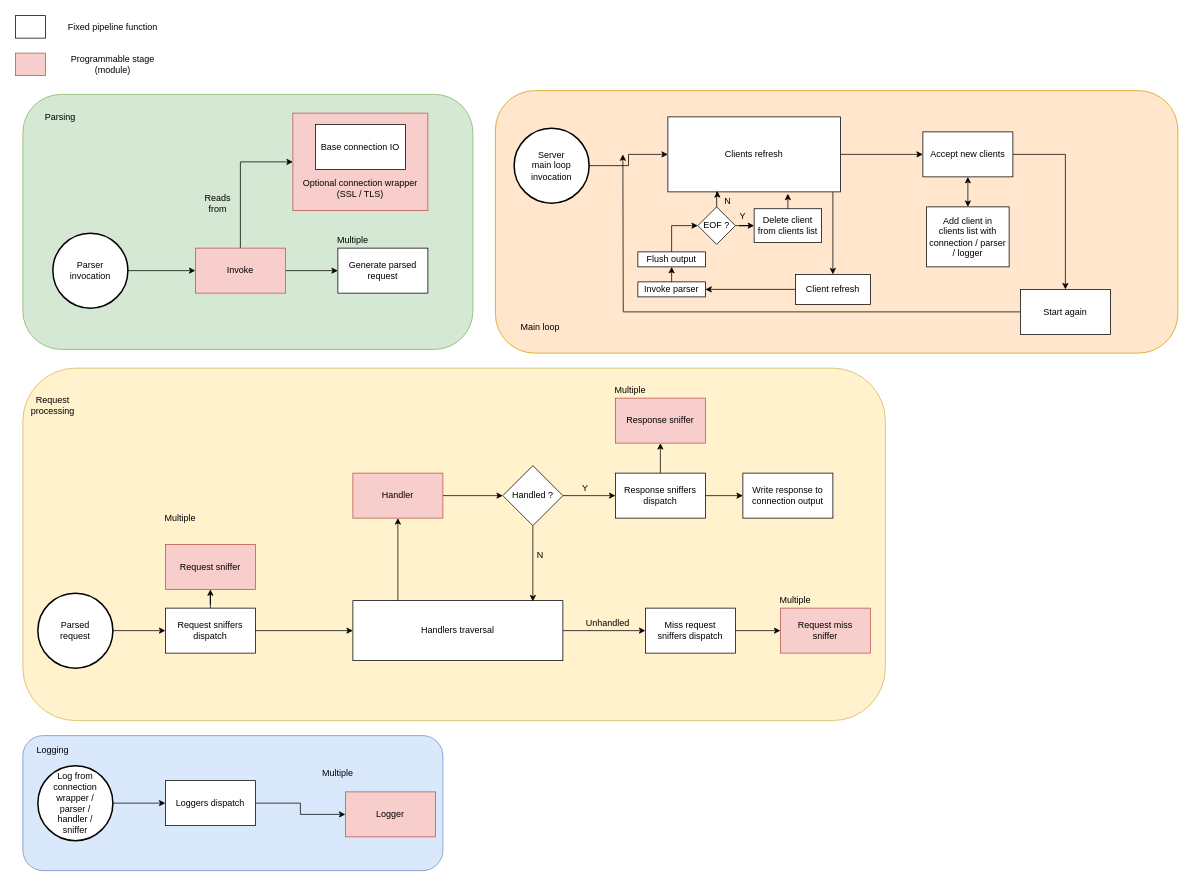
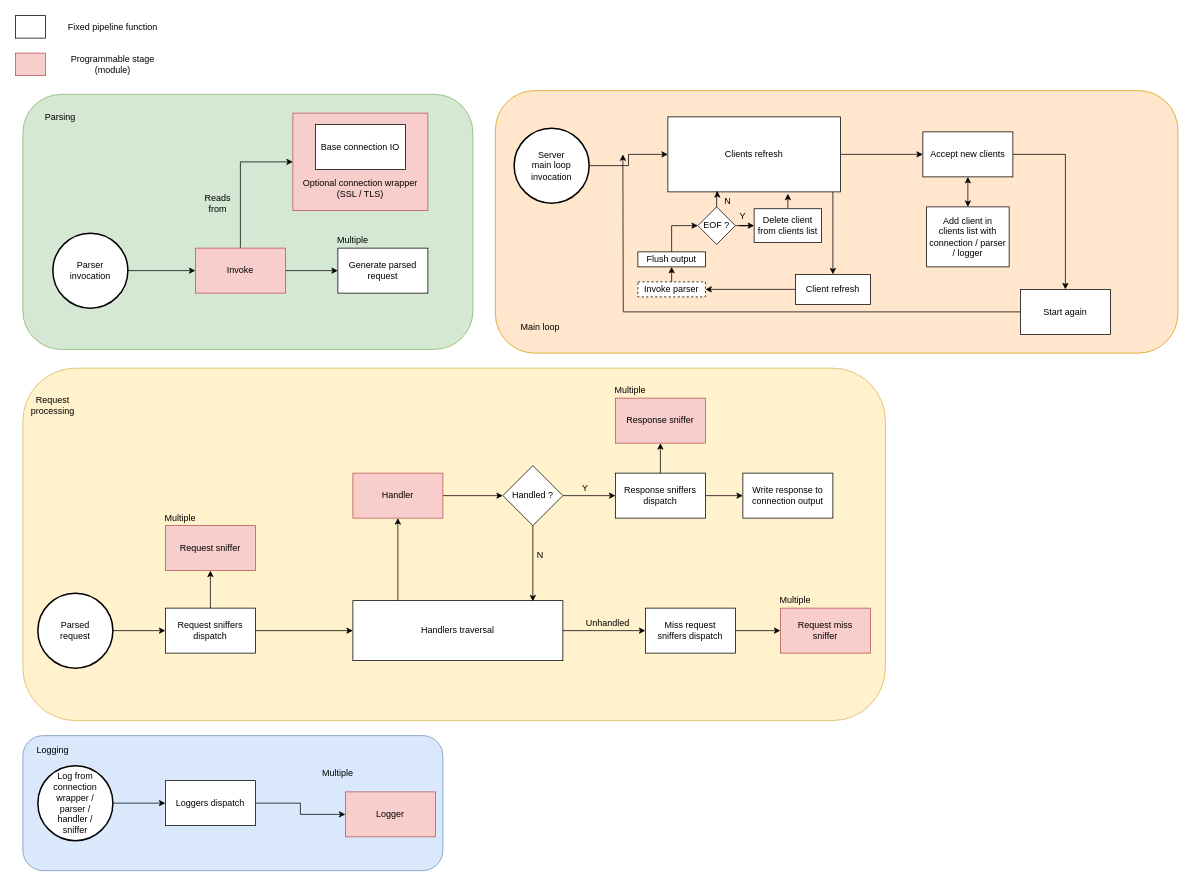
(672, 289) -> (672, 289)
(210, 567) -> (210, 548)
